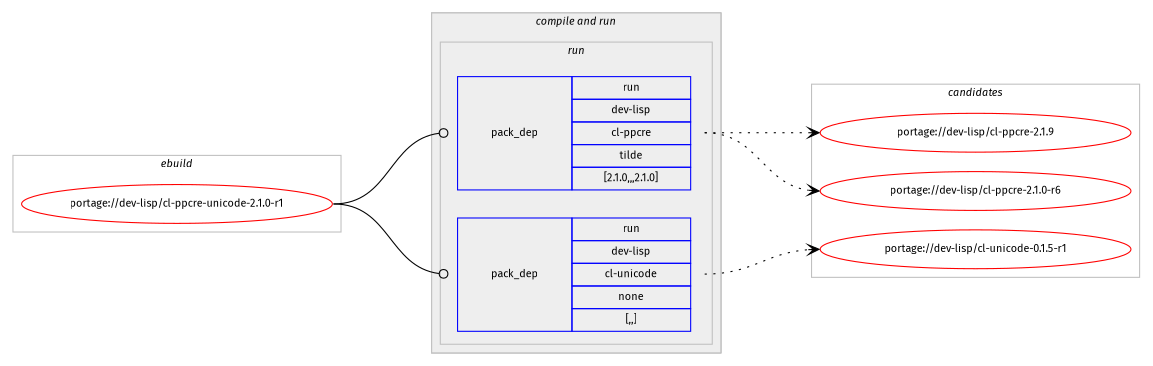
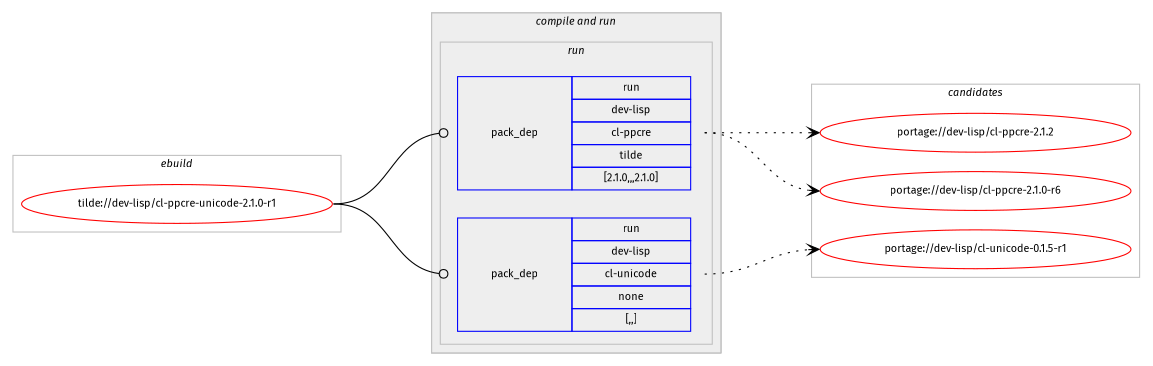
(976, 133) -> (976, 133)
(177, 204) -> (177, 204)
